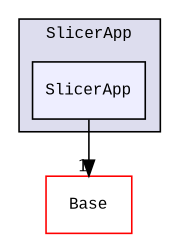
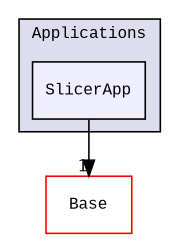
(90, 34) -> (90, 34)
